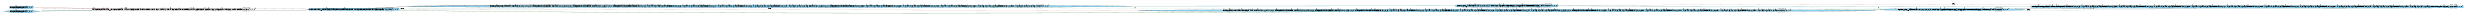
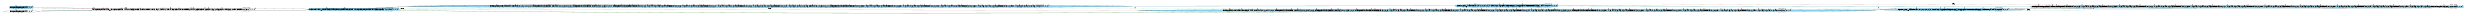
(21, 11) -> (21, 11)
